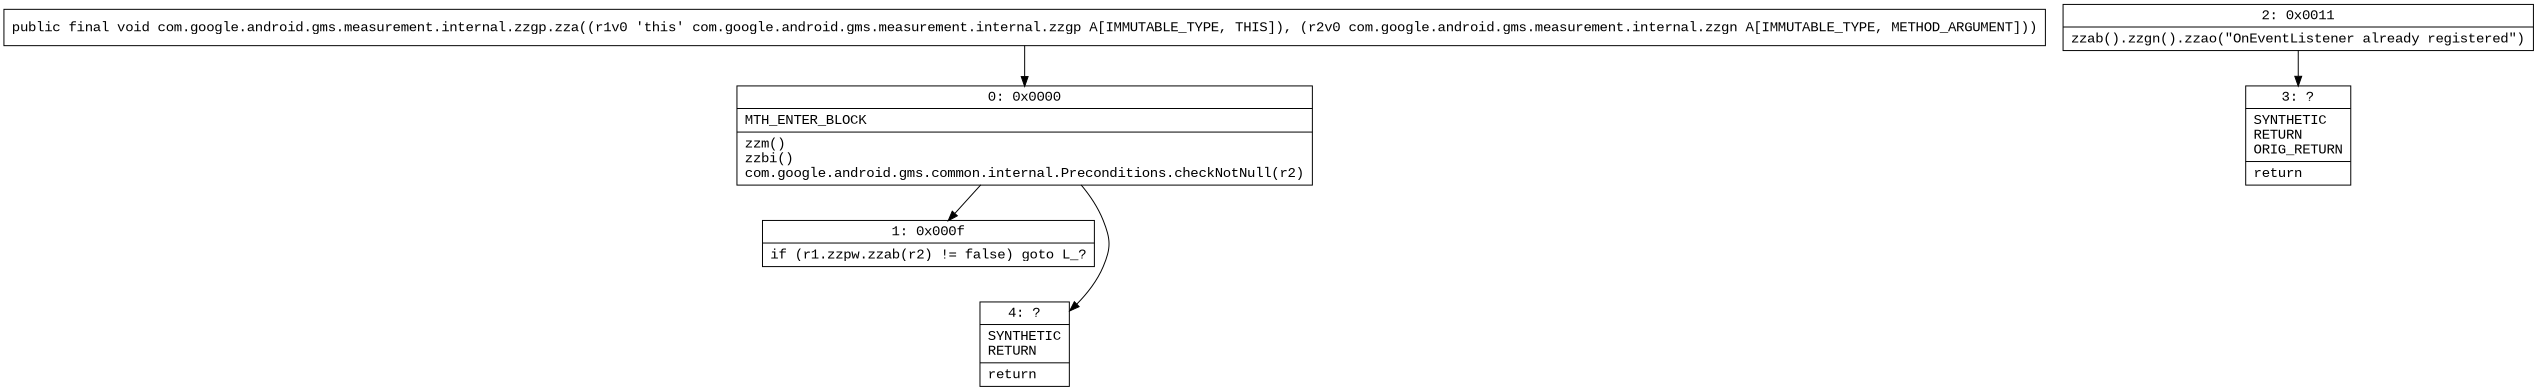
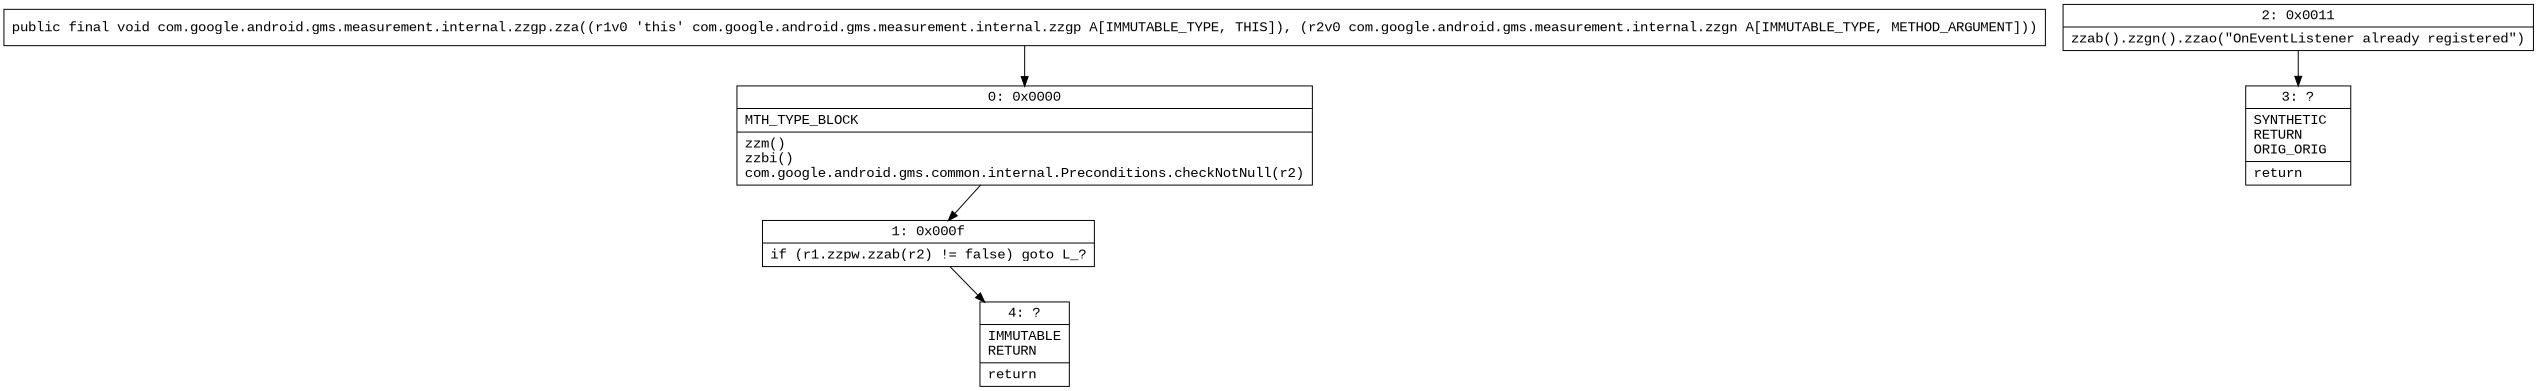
(806, 120) -> (802, 120)
(2298, 149) -> (2290, 149)
(1109, 246) -> (964, 281)
(1025, 336) -> (1025, 336)
